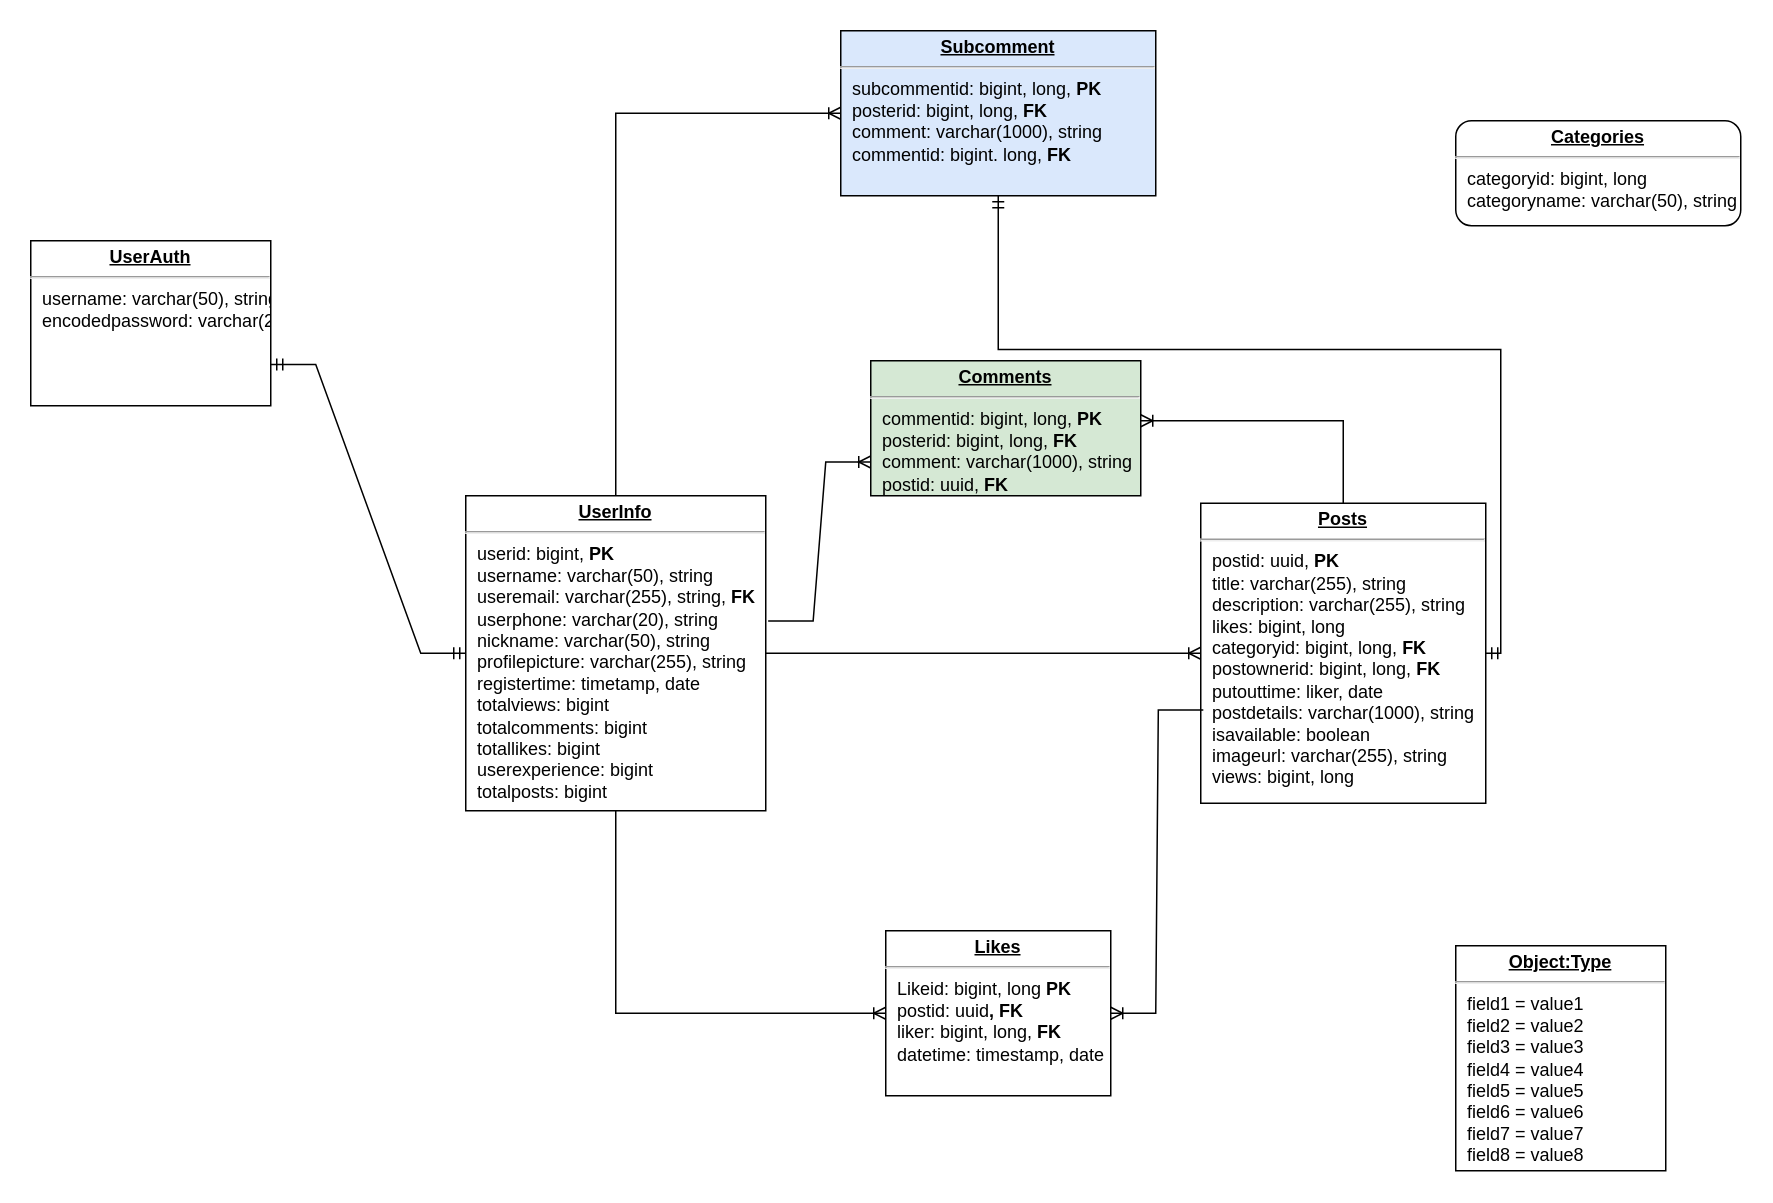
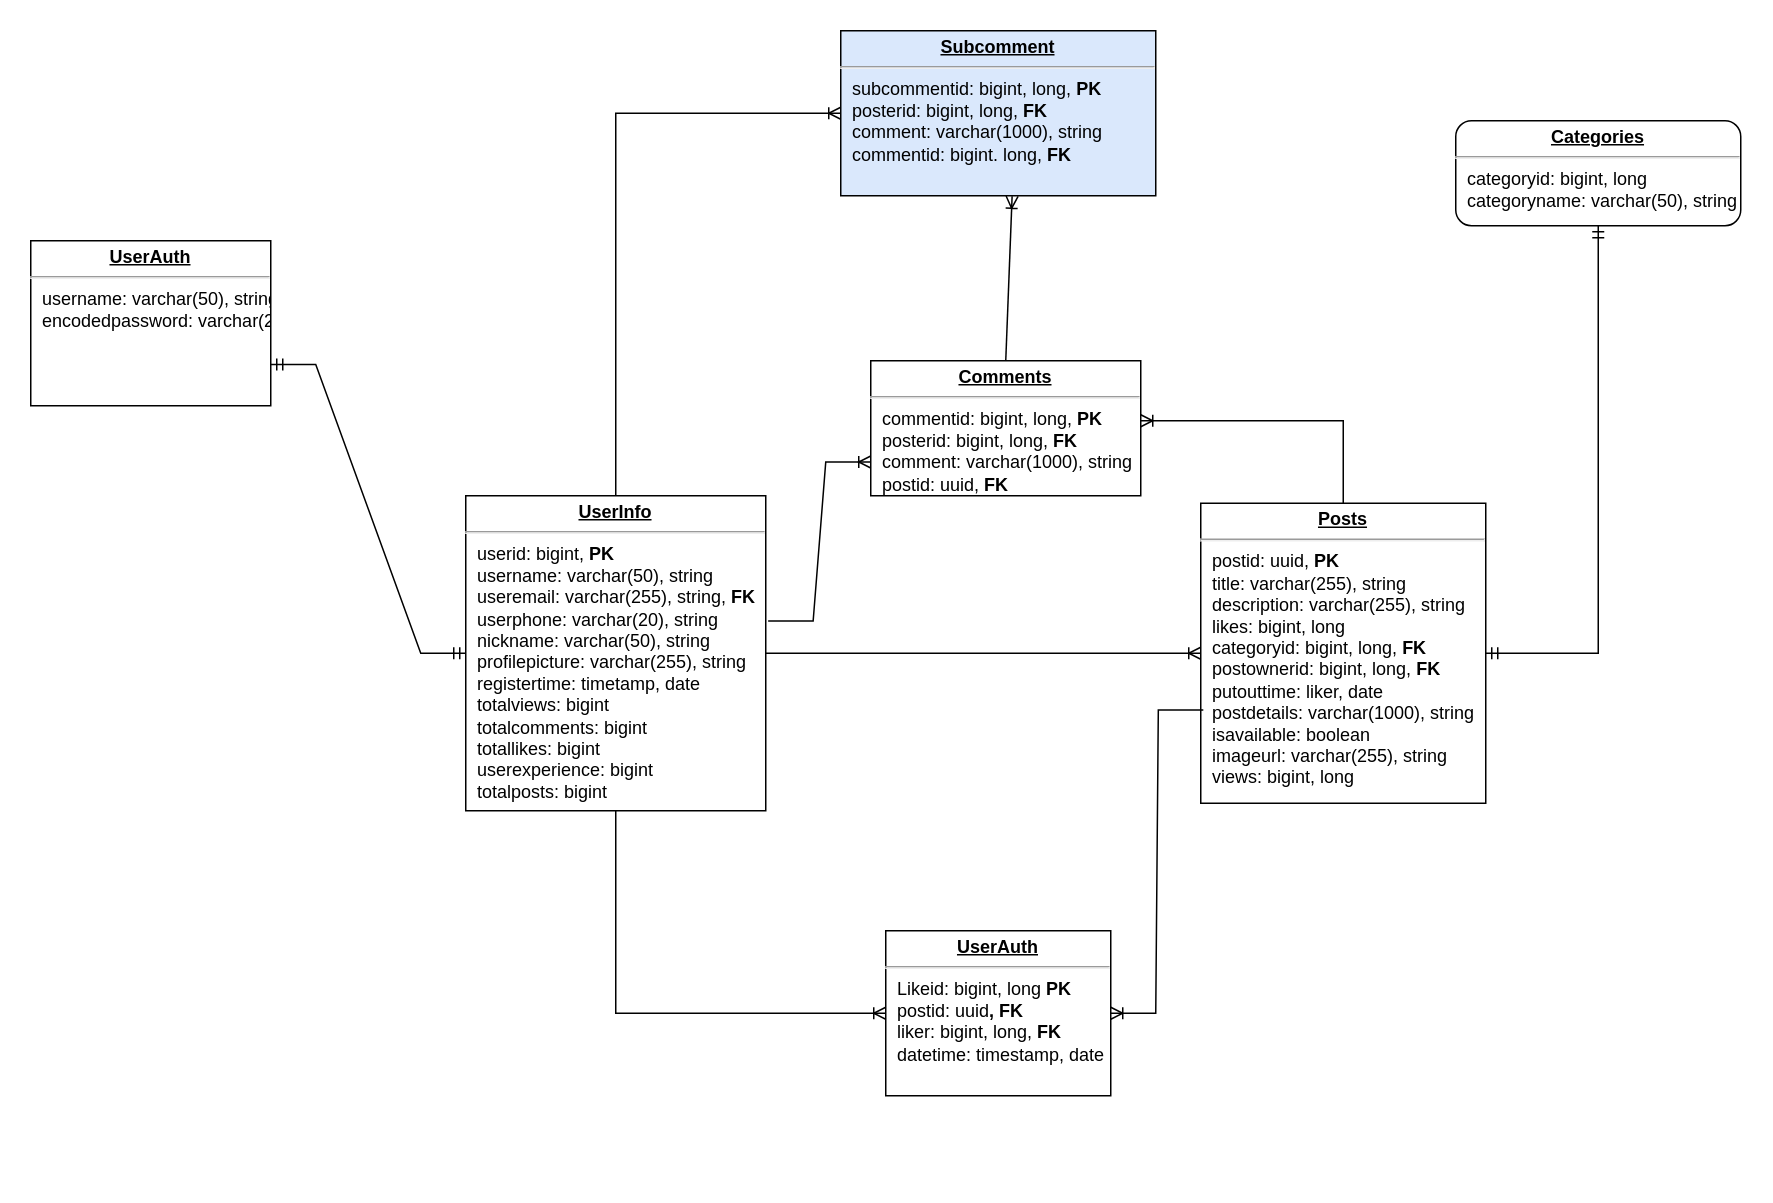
none -> (1009, 278)
(1327, 350) -> (1598, 490)
(1006, 428) -> (1006, 428)
(998, 985) -> (998, 985)
(1561, 1058) -> none
